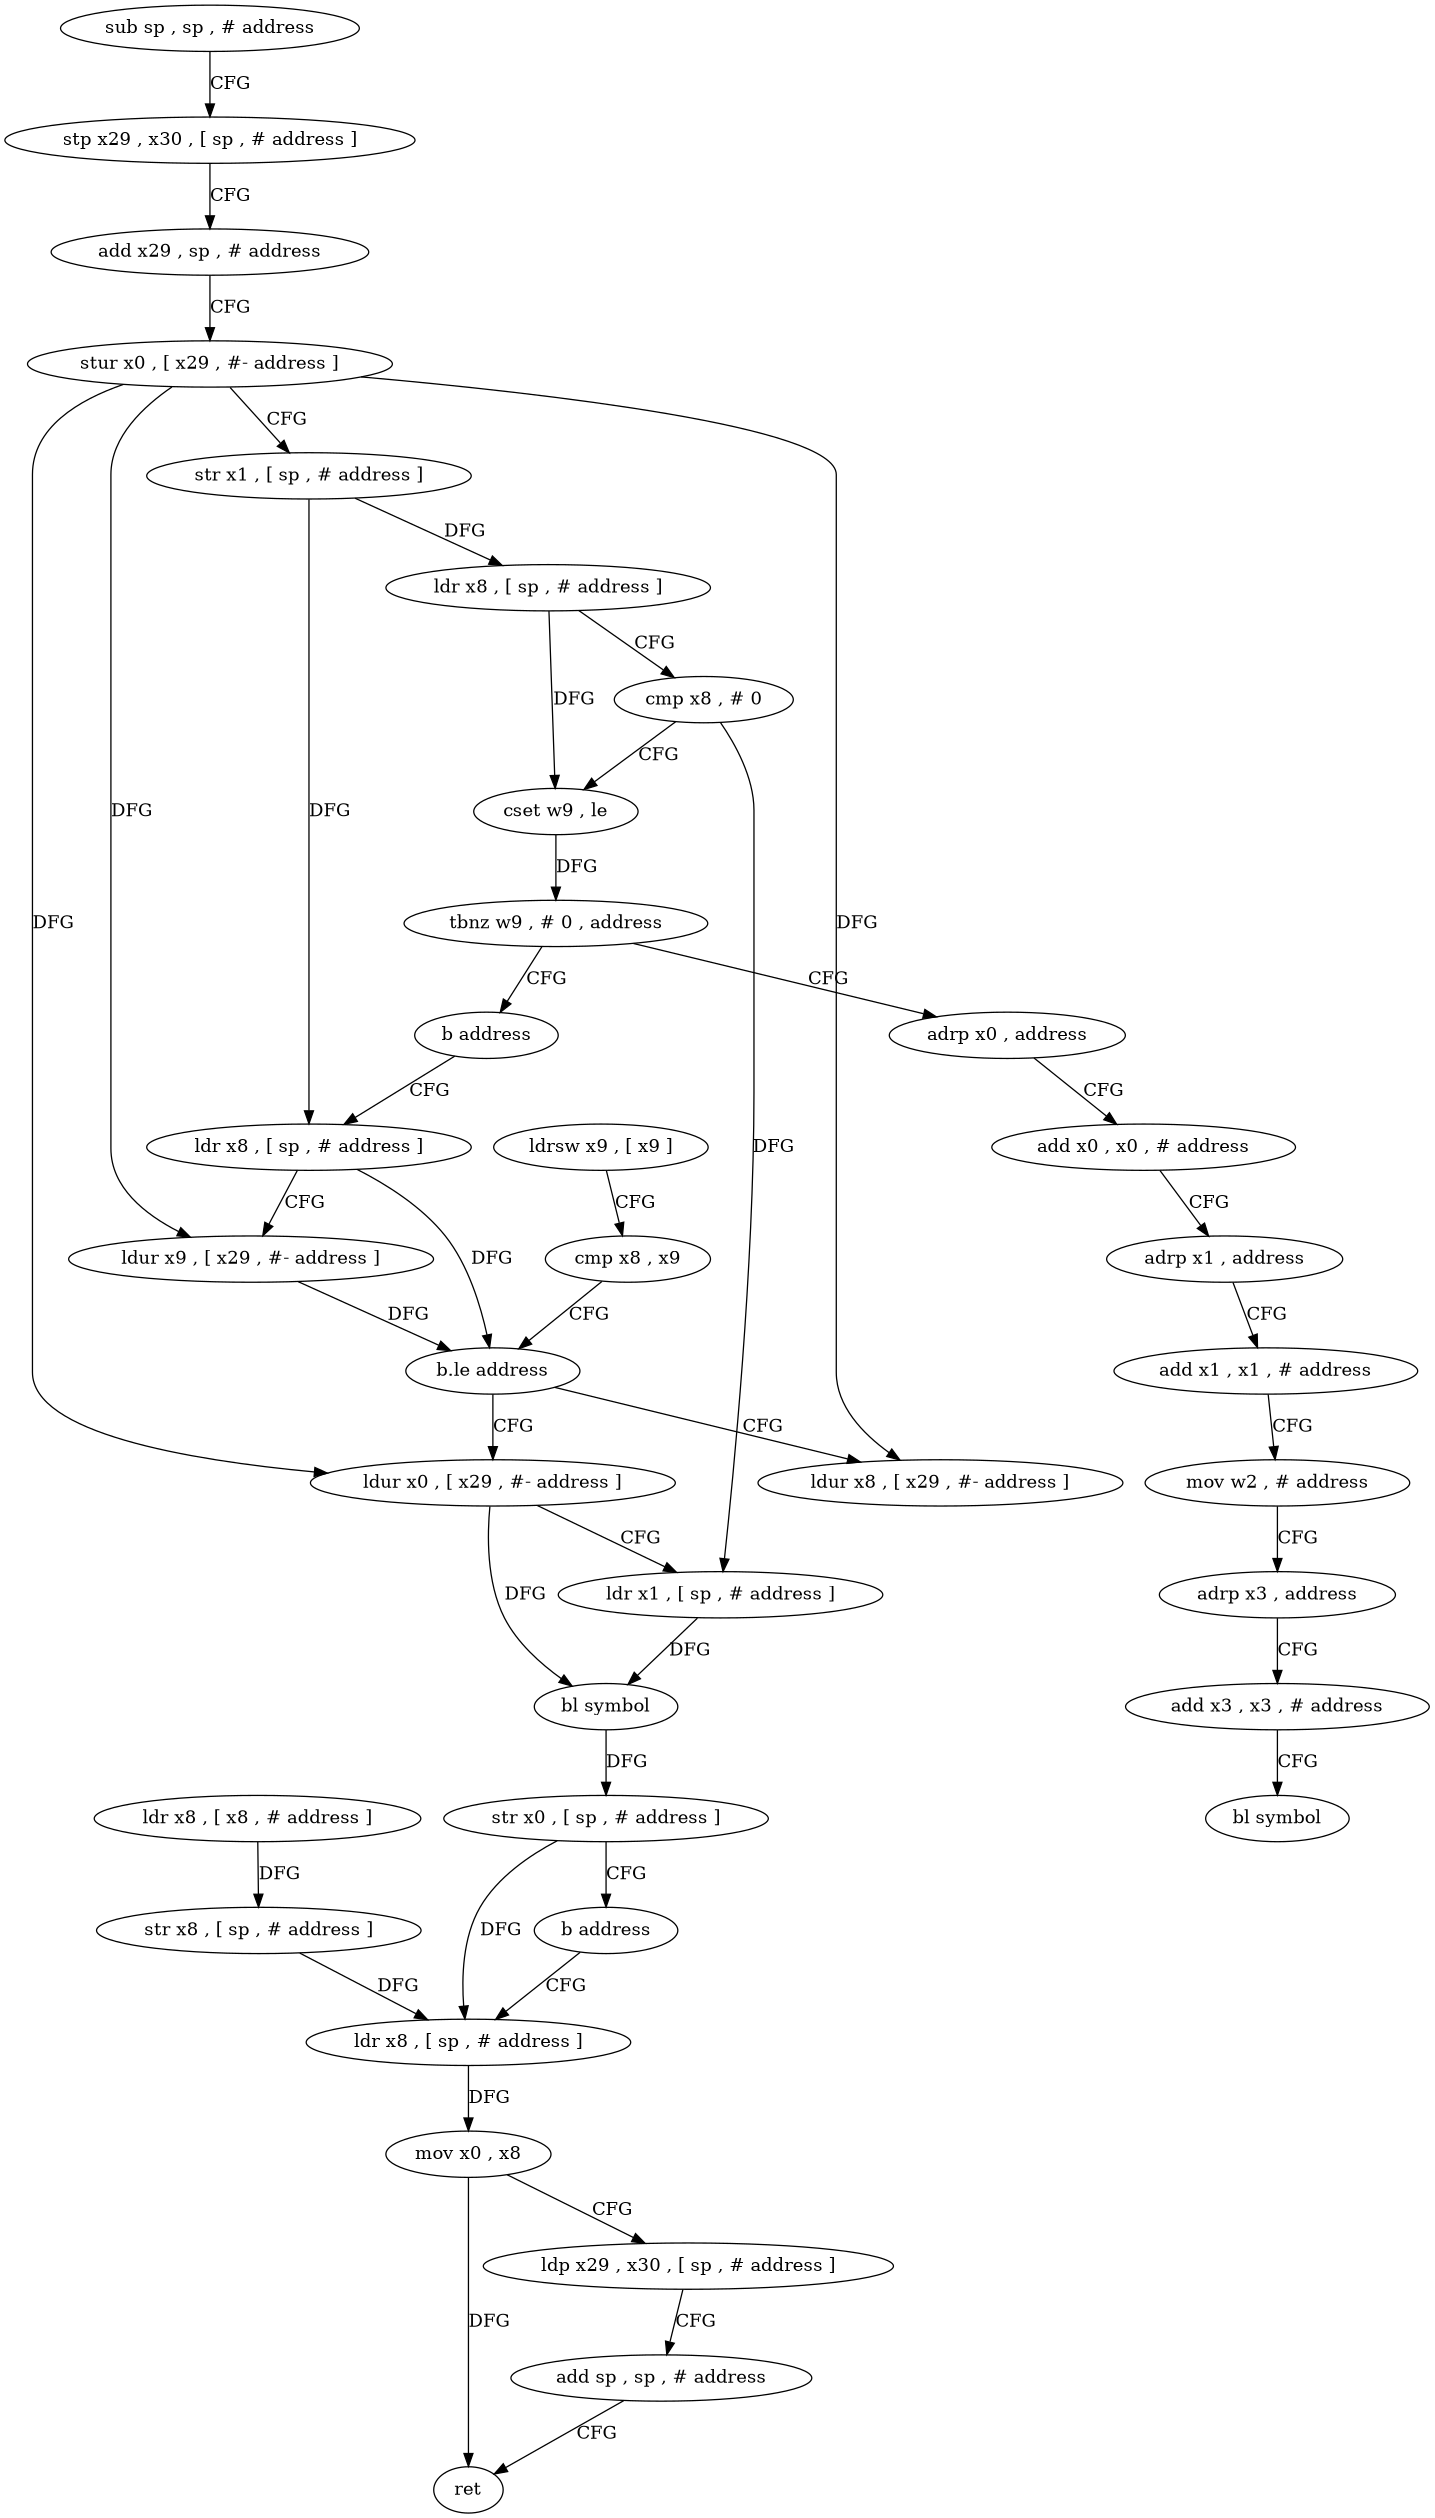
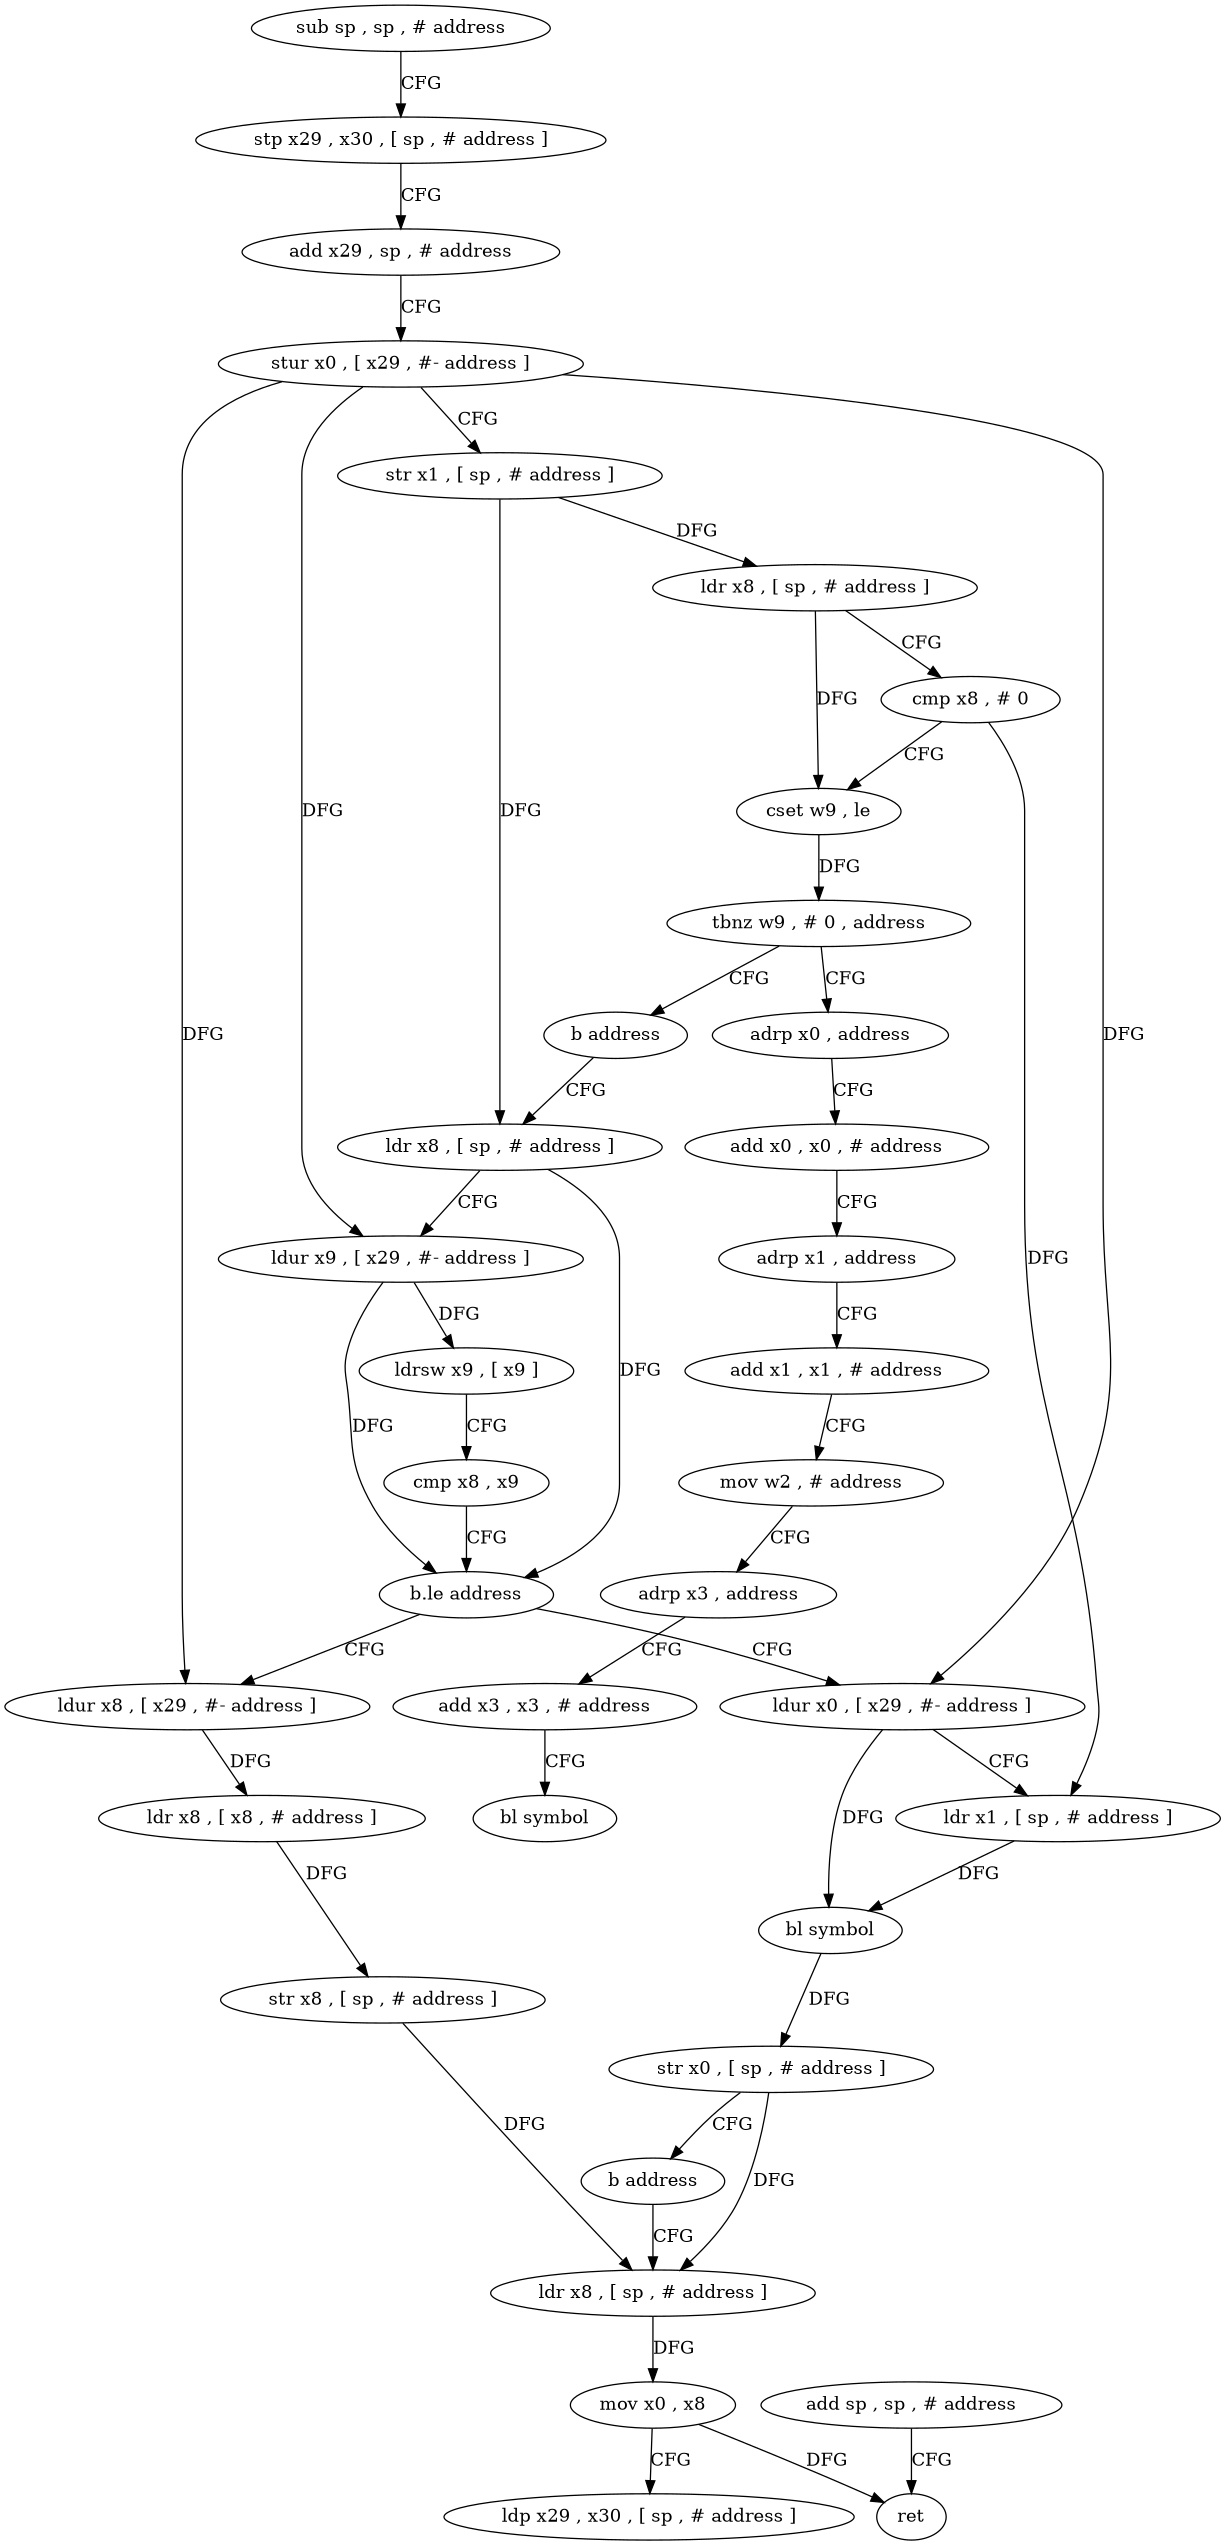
none -> (430, 1310)
none -> (221, 1757)
(676, 2316) -> none
